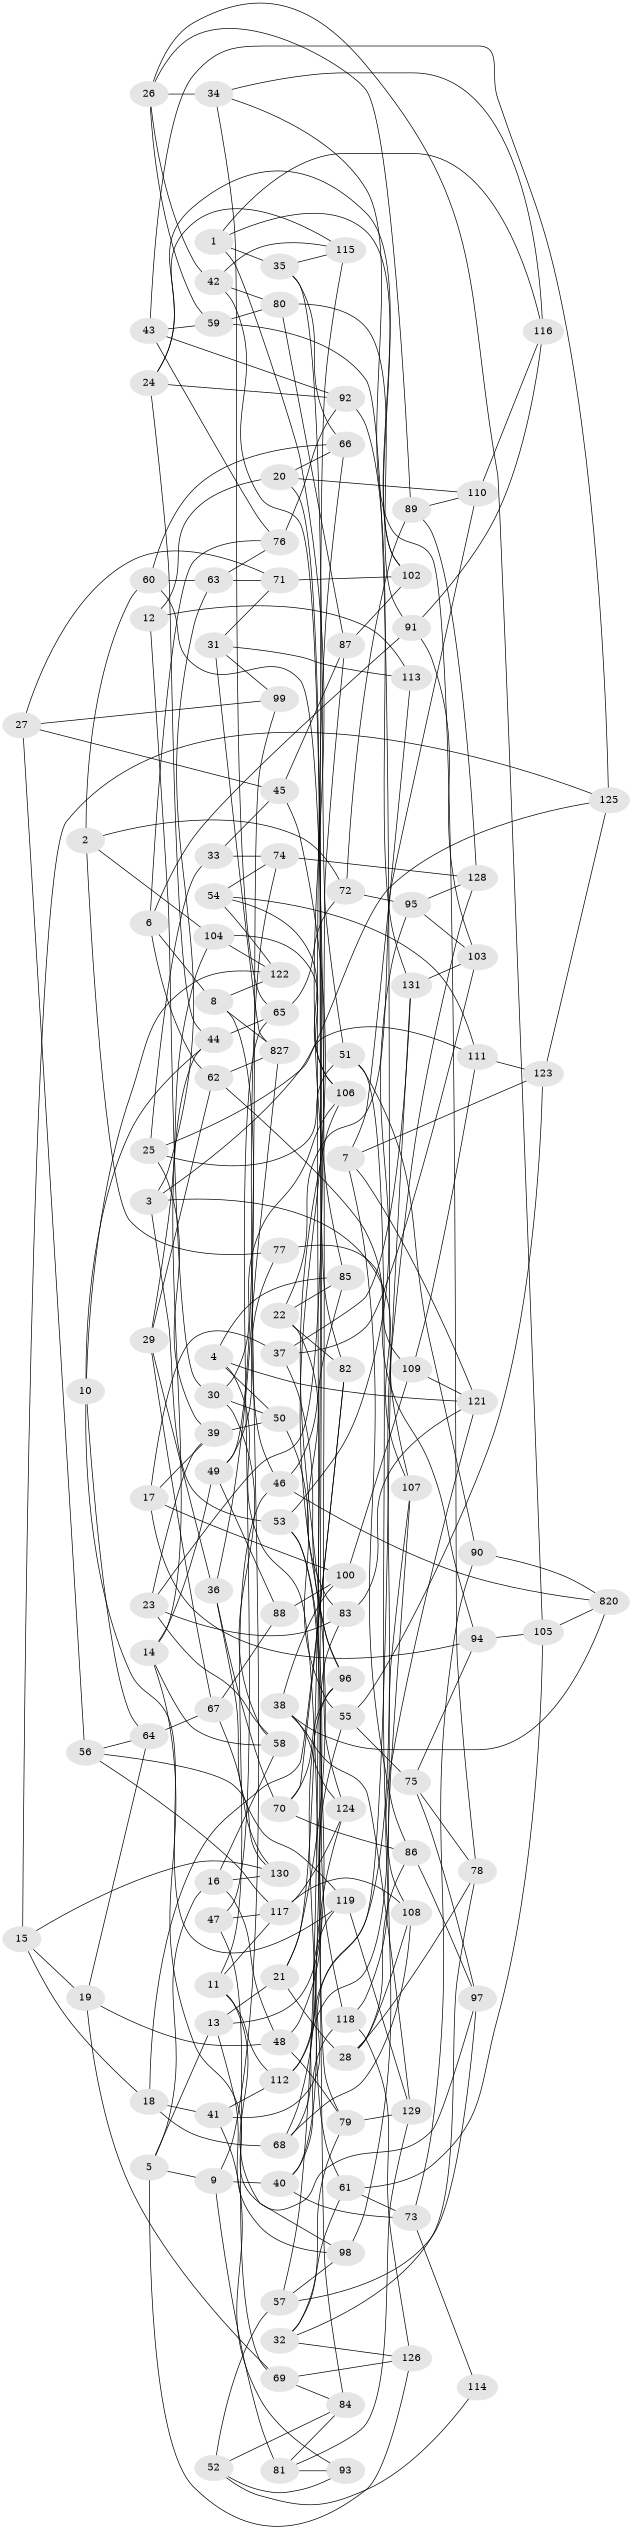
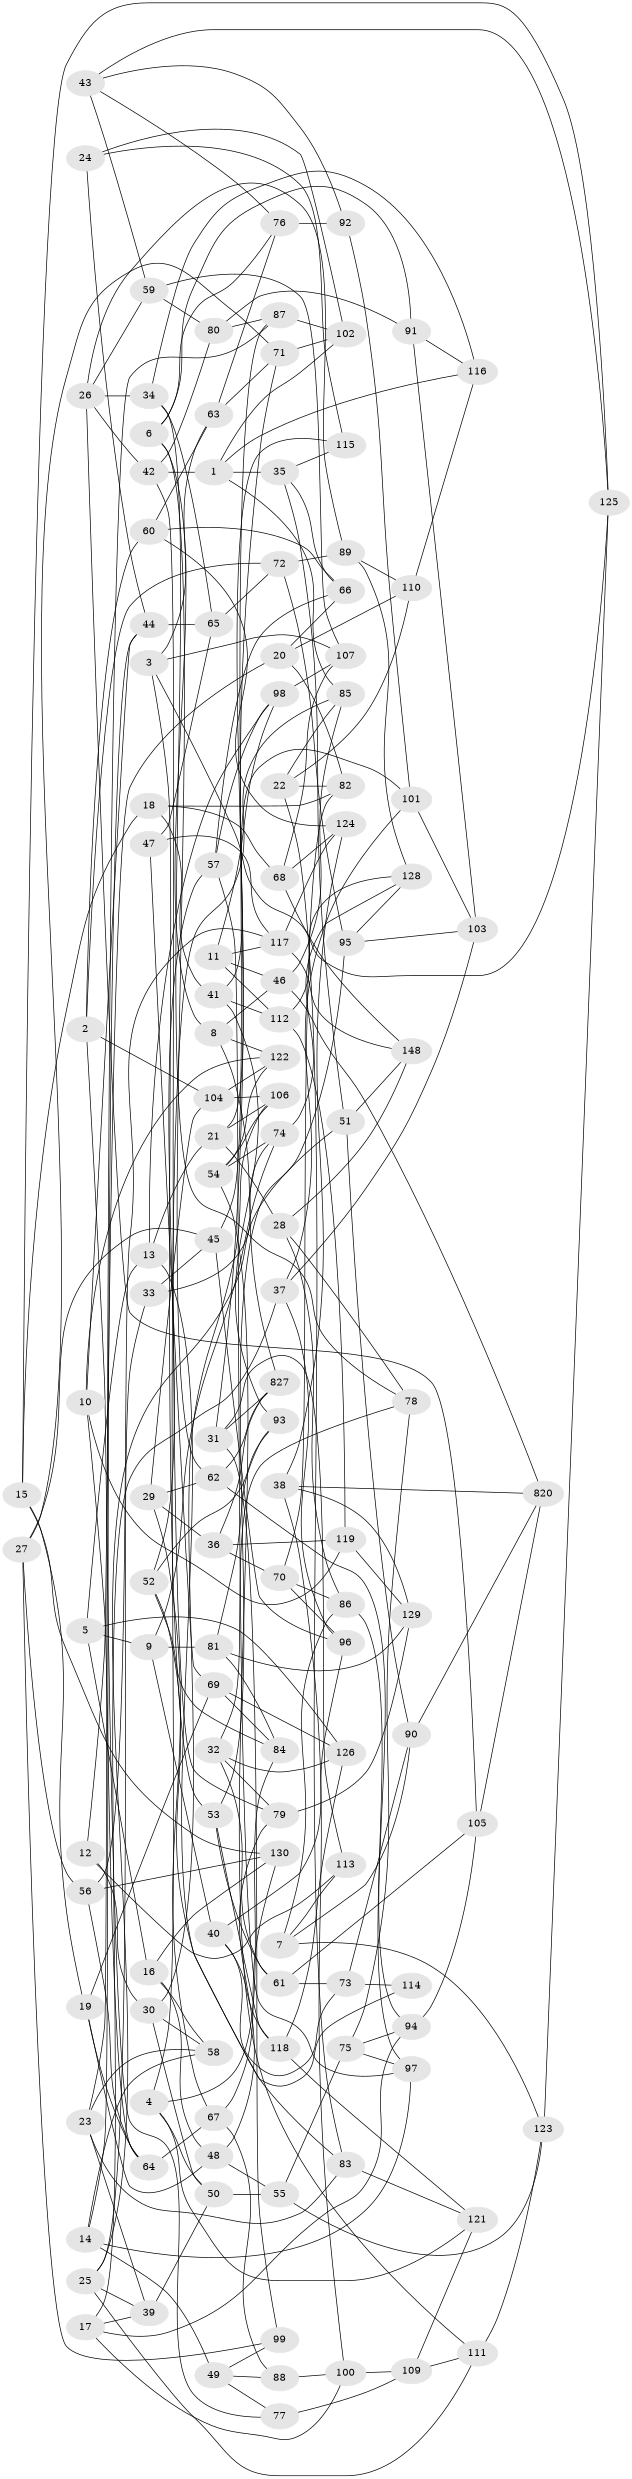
(272, 245) -> (182, 472)
(251, 391) -> none
(412, 986) -> (412, 800)
(426, 1287) -> (368, 1880)
(412, 1913) -> (412, 1051)
